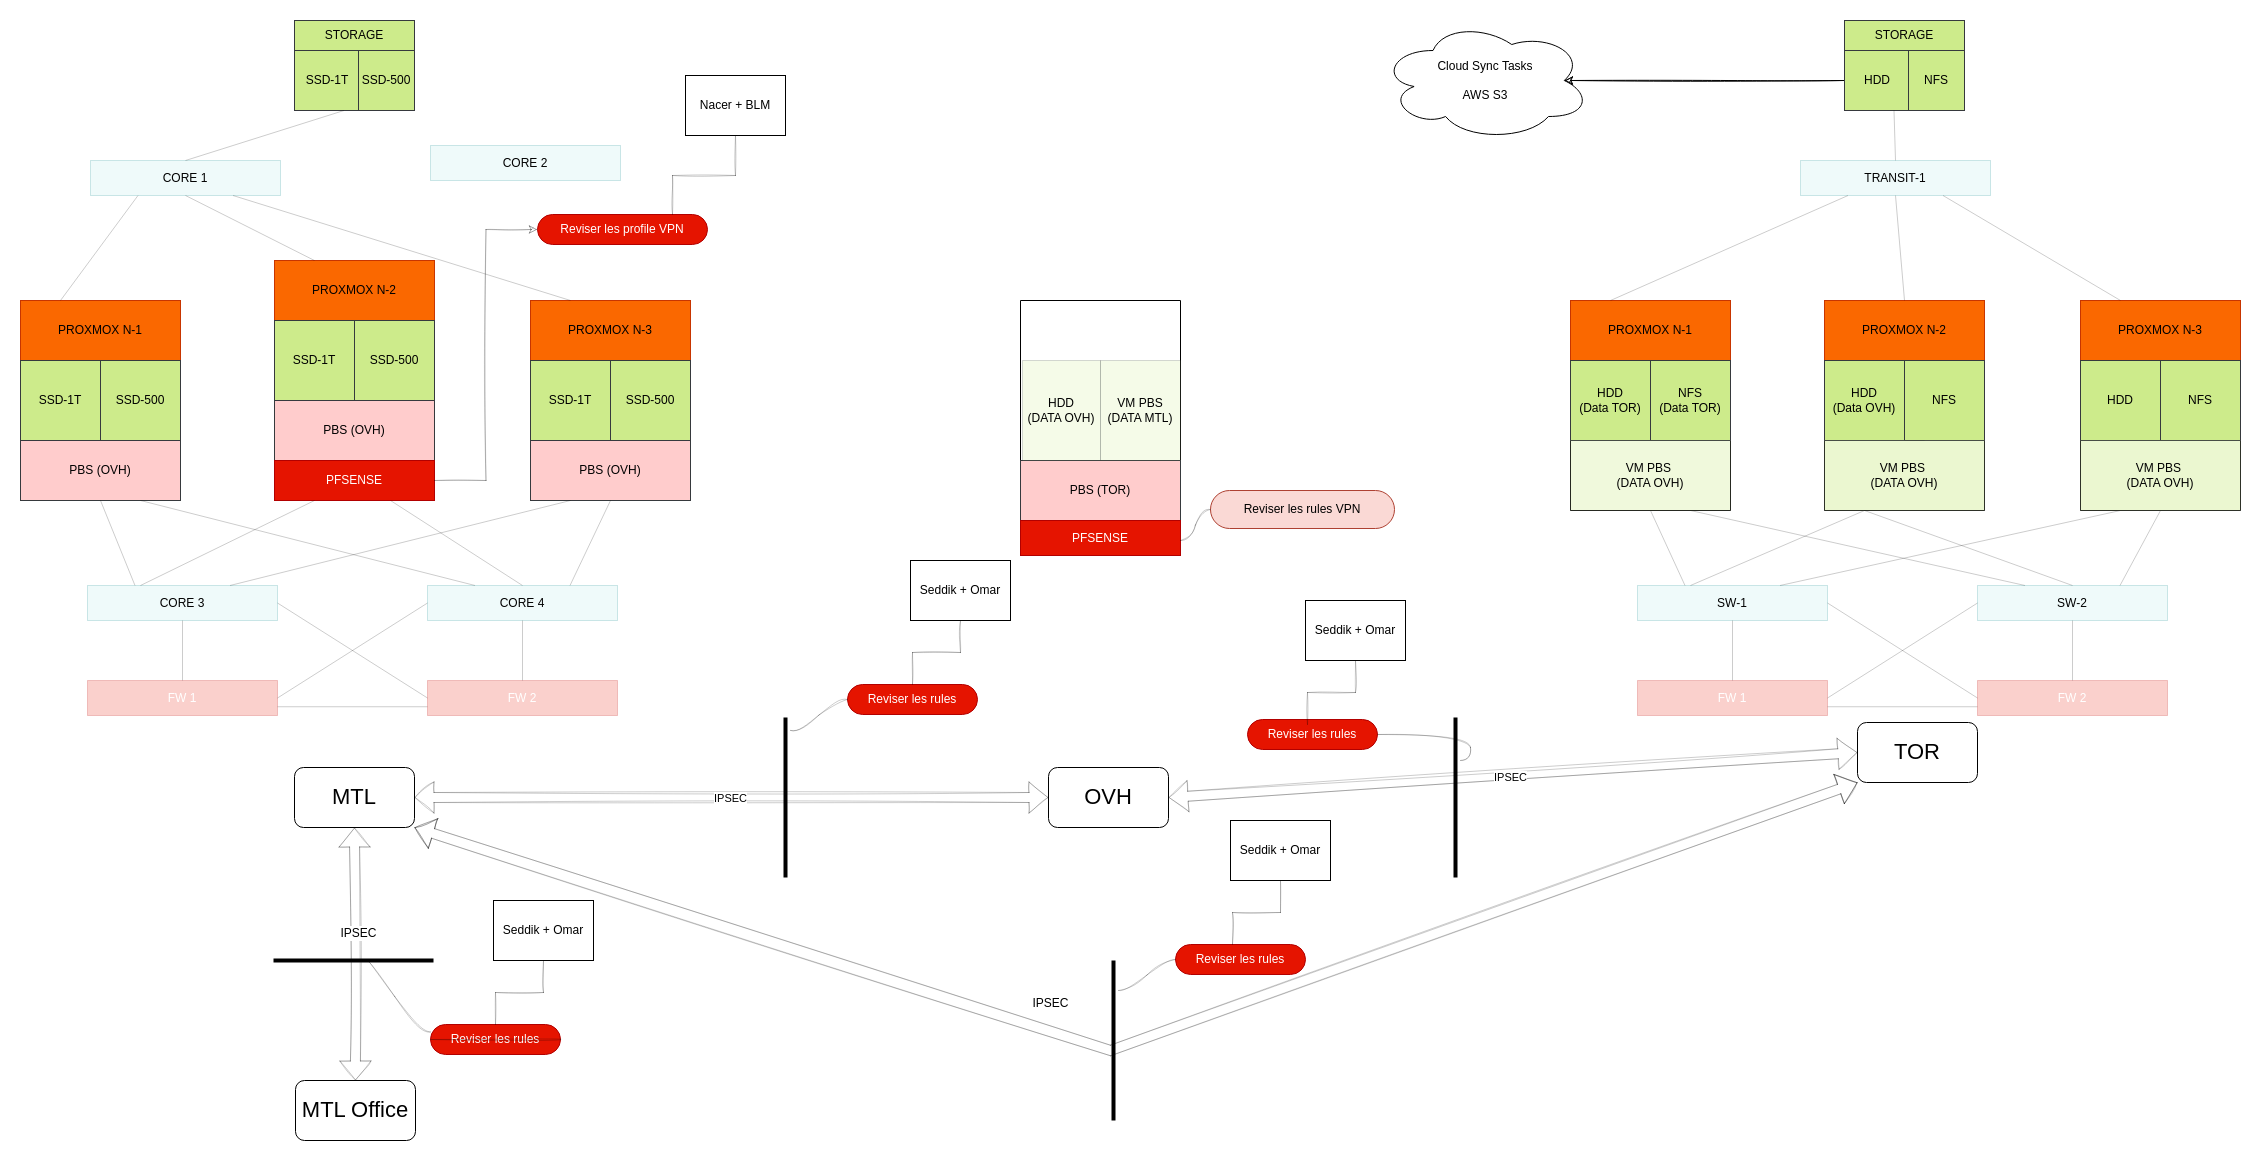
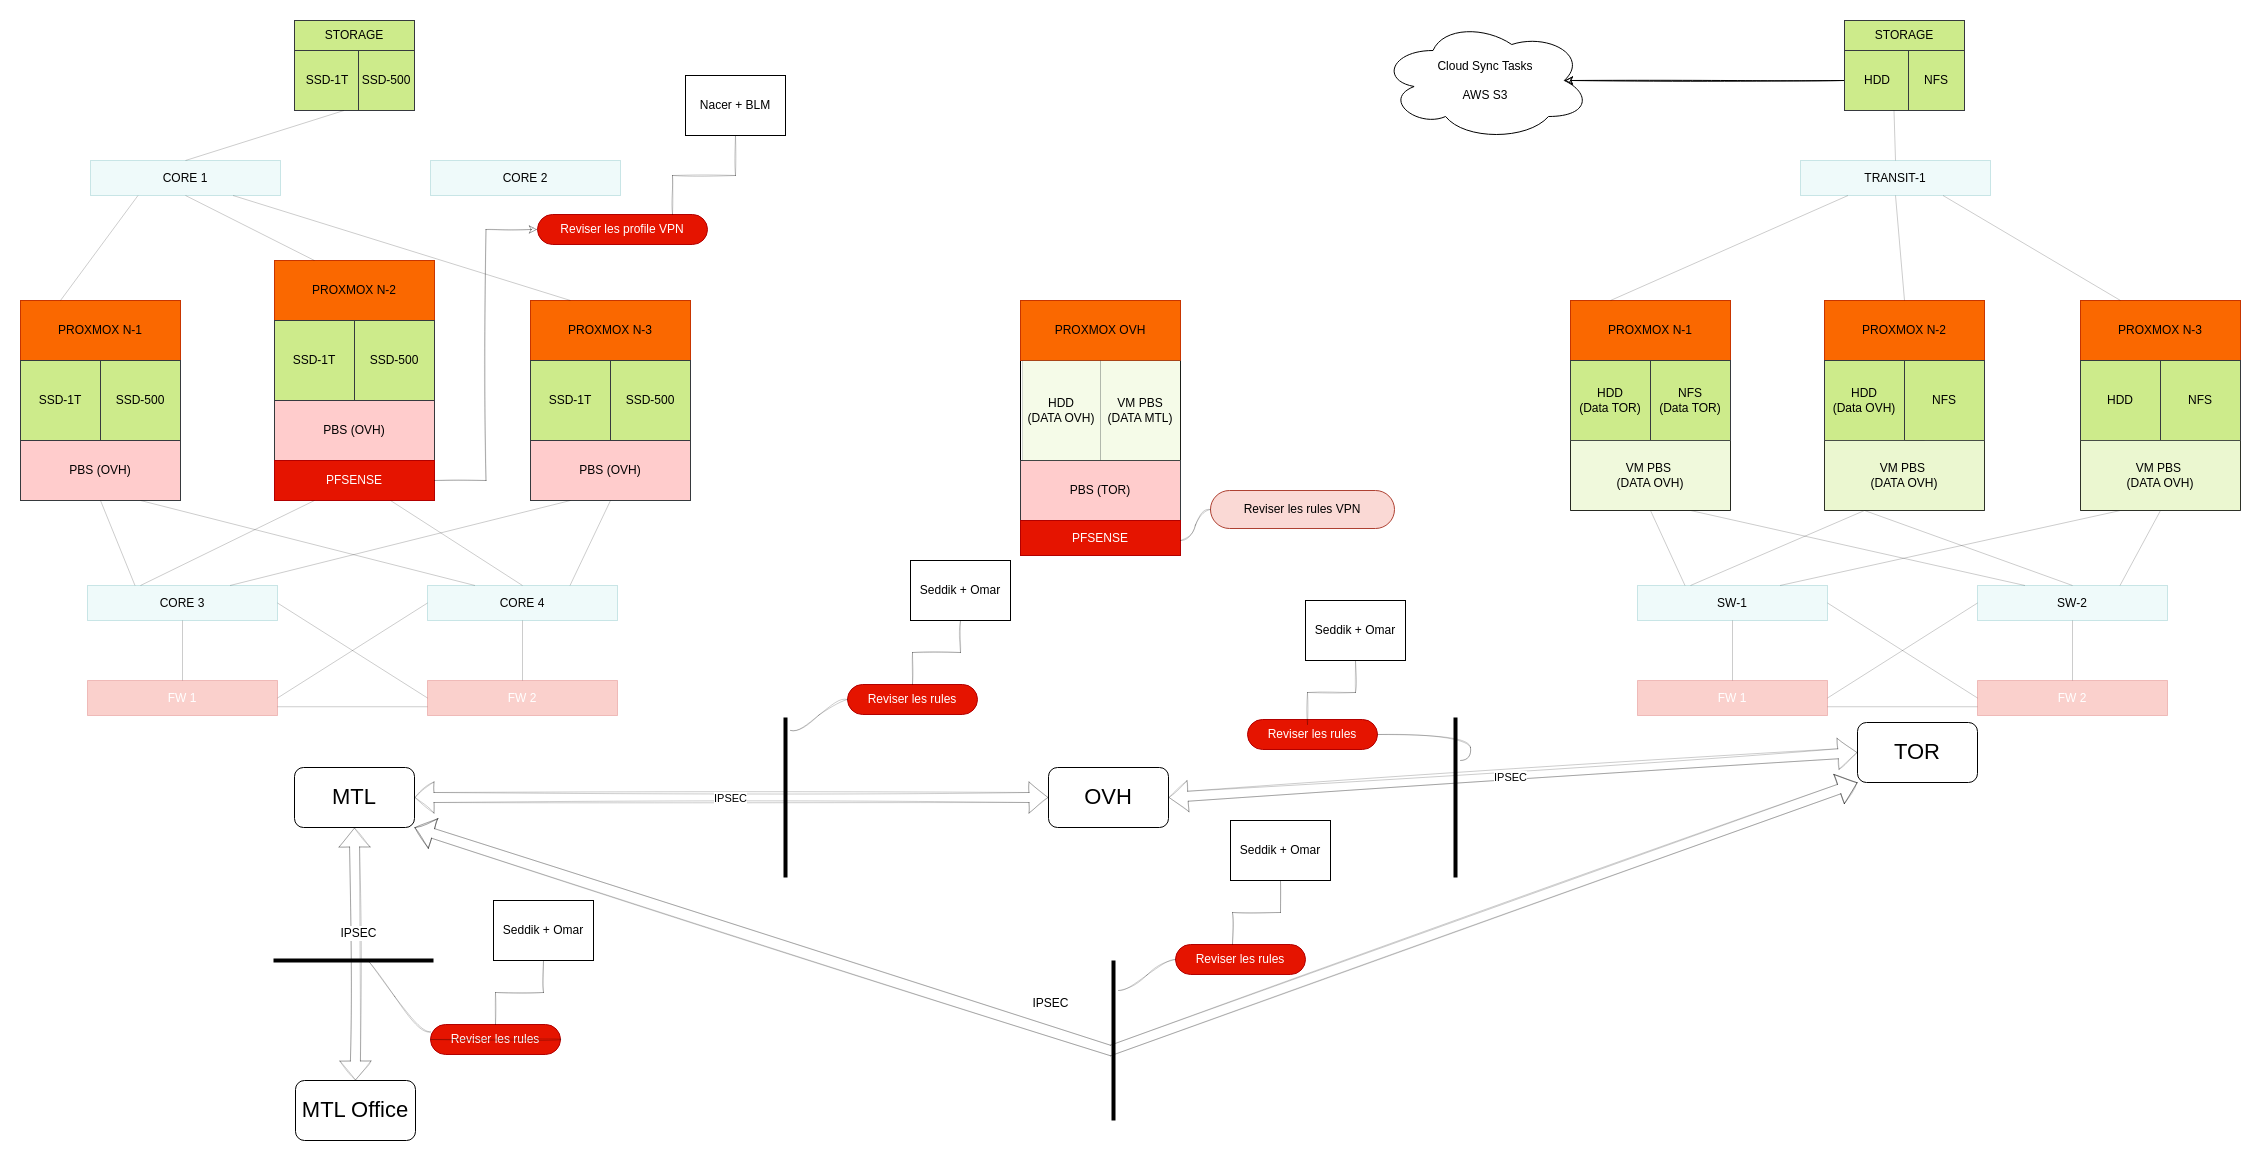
(526, 163) -> (526, 178)
none -> (1101, 331)
